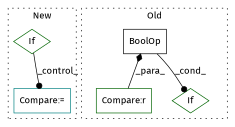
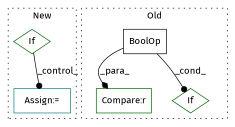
(133, 75) -> (104, 61)
(42, 101) -> (42, 101)
